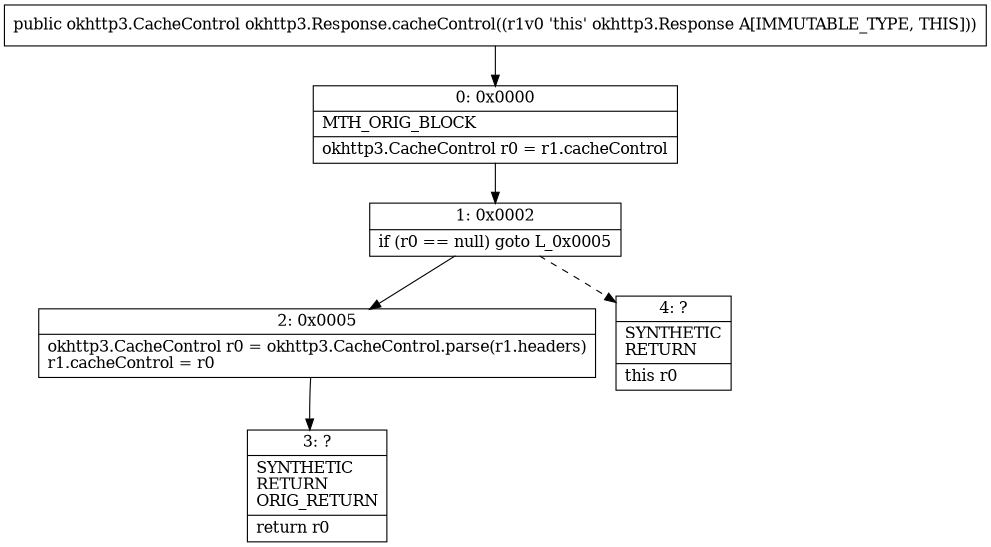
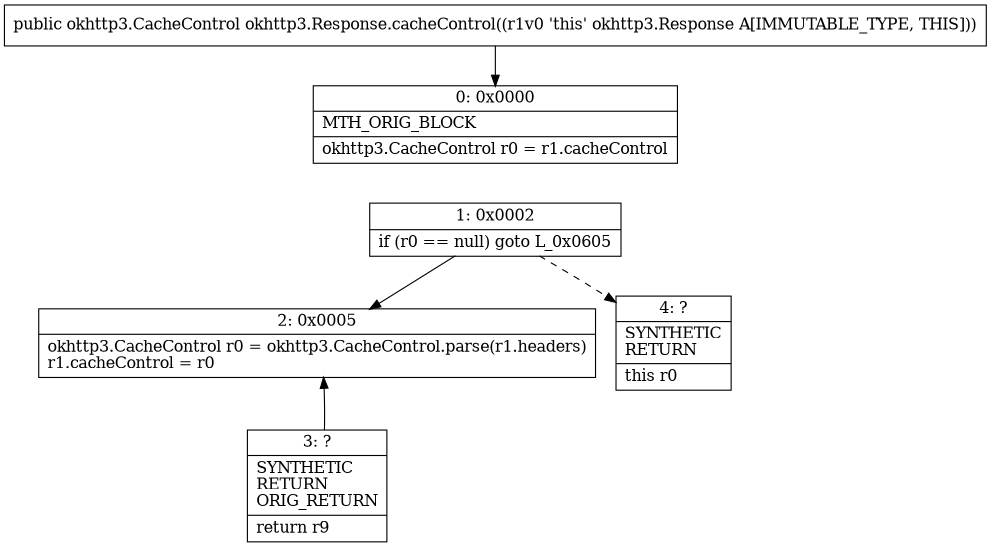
(495, 178) -> none
(495, 242) -> (495, 242)
(310, 398) -> (325, 409)
(293, 528) -> (293, 528)
